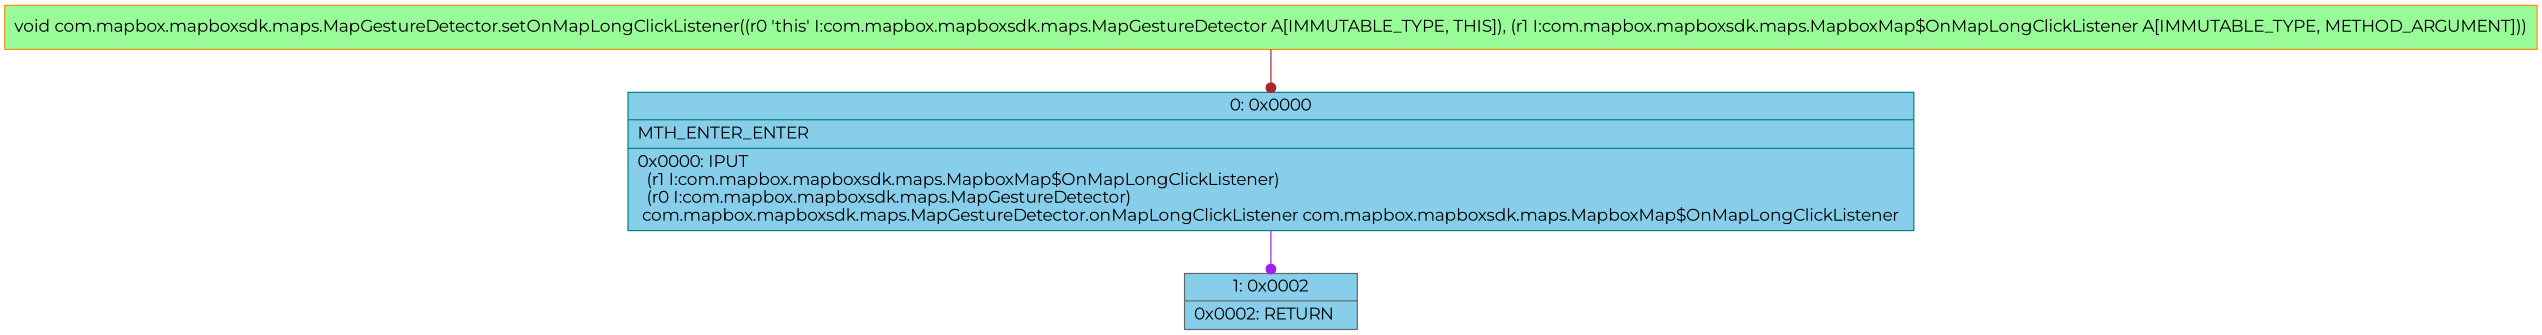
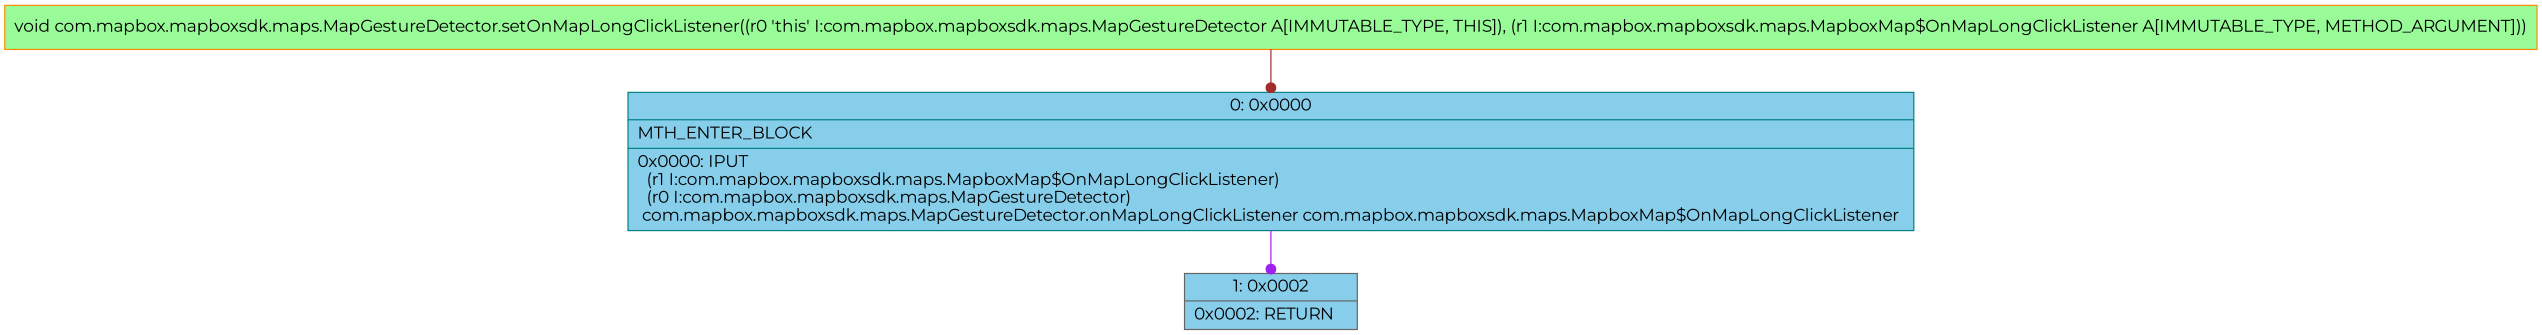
(723, 133) -> (725, 133)
